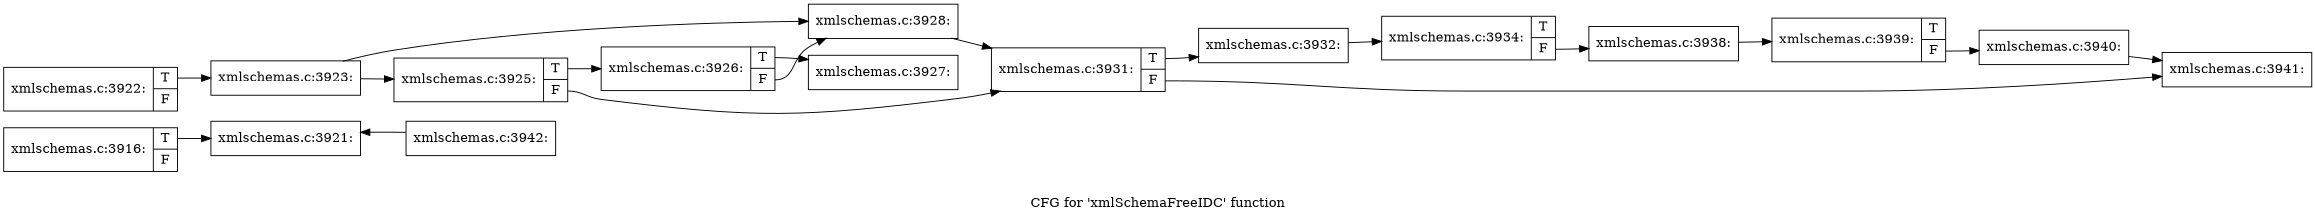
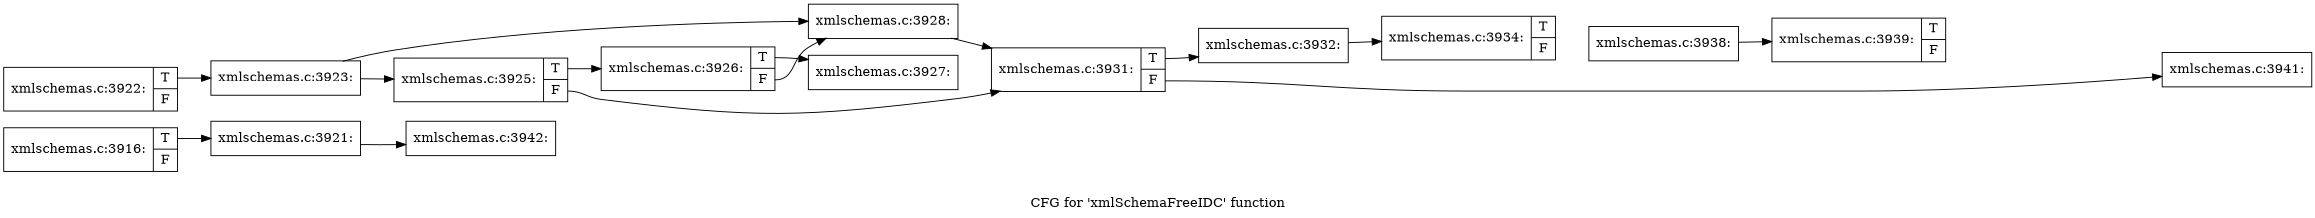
(2054, 47) -> none
(1567, 49) -> none
(388, 132) -> (378, 145)
